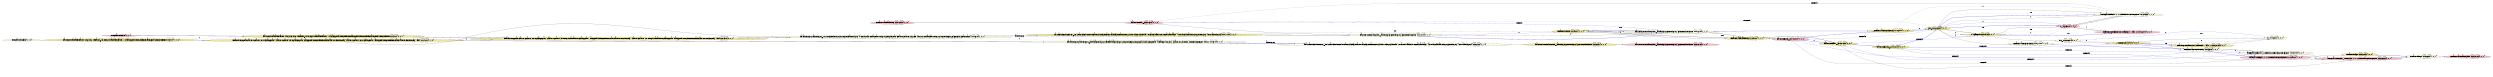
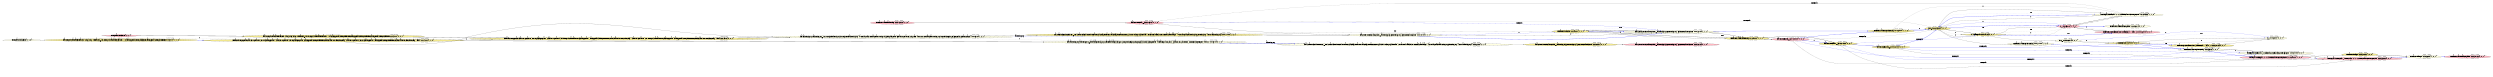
none -> (2127, 26)
(1772, 38) -> (1768, 39)
